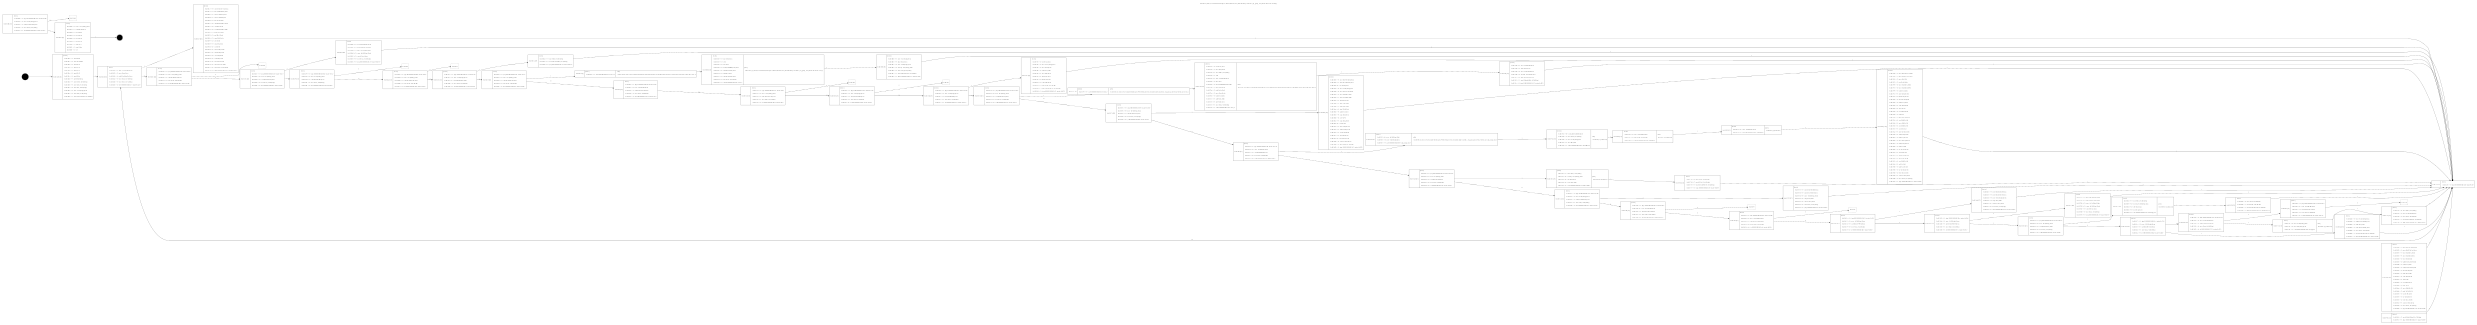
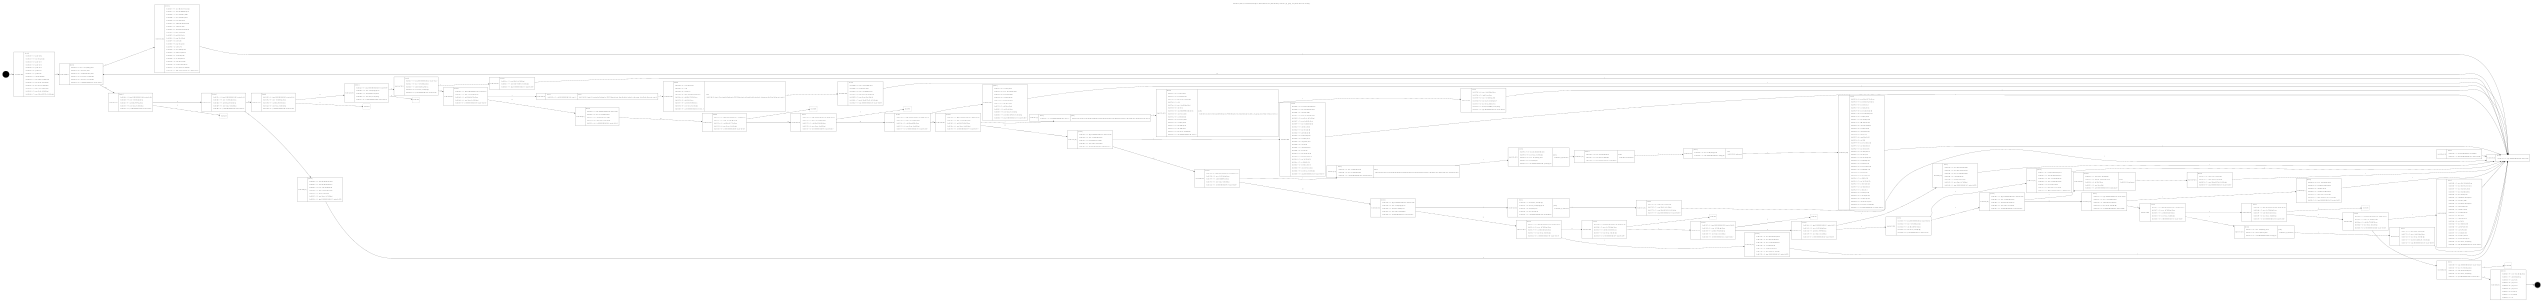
none -> (2366, 221)
